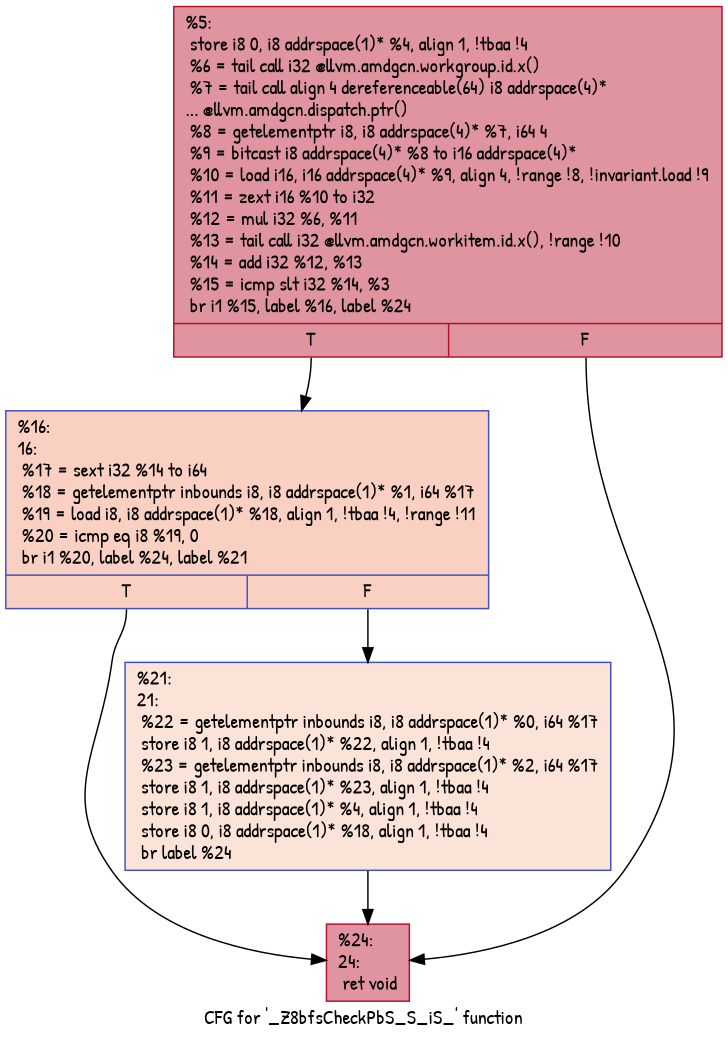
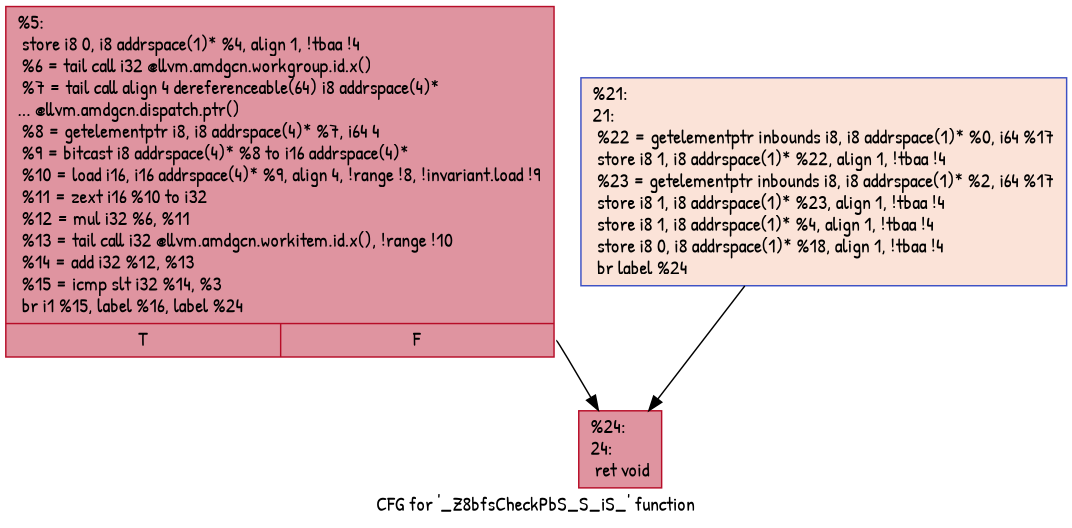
(247, 510) -> none
